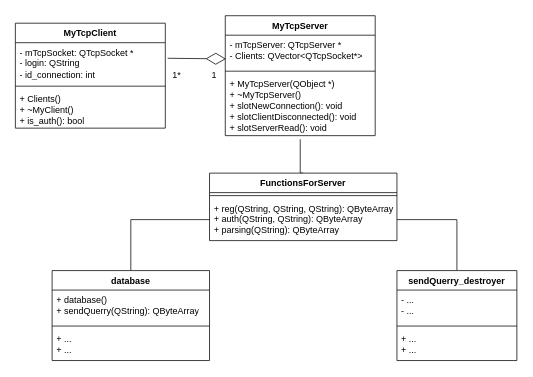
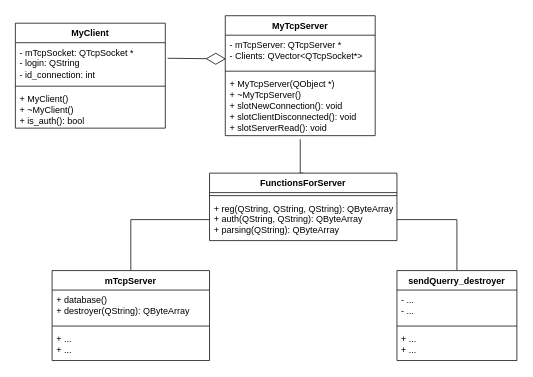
(90, 34) -> (90, 34)
(177, 75) -> none
(214, 75) -> none
(57, 110) -> (57, 110)
(131, 281) -> (131, 281)
(132, 311) -> (132, 311)
